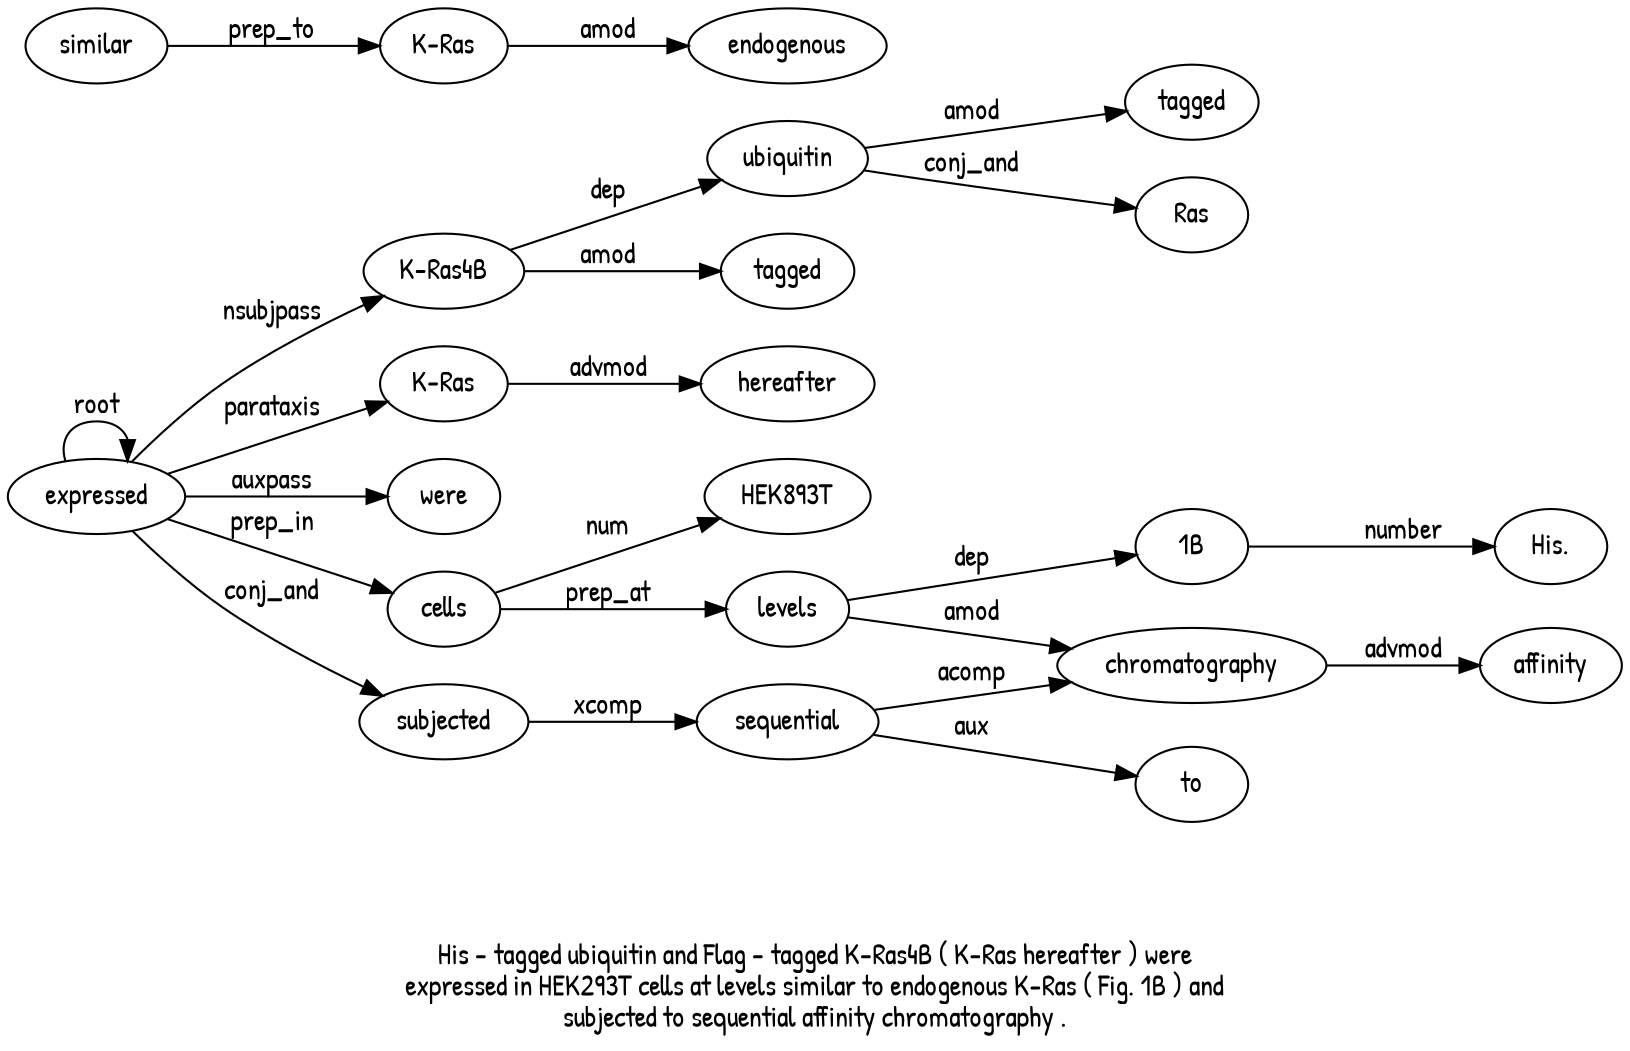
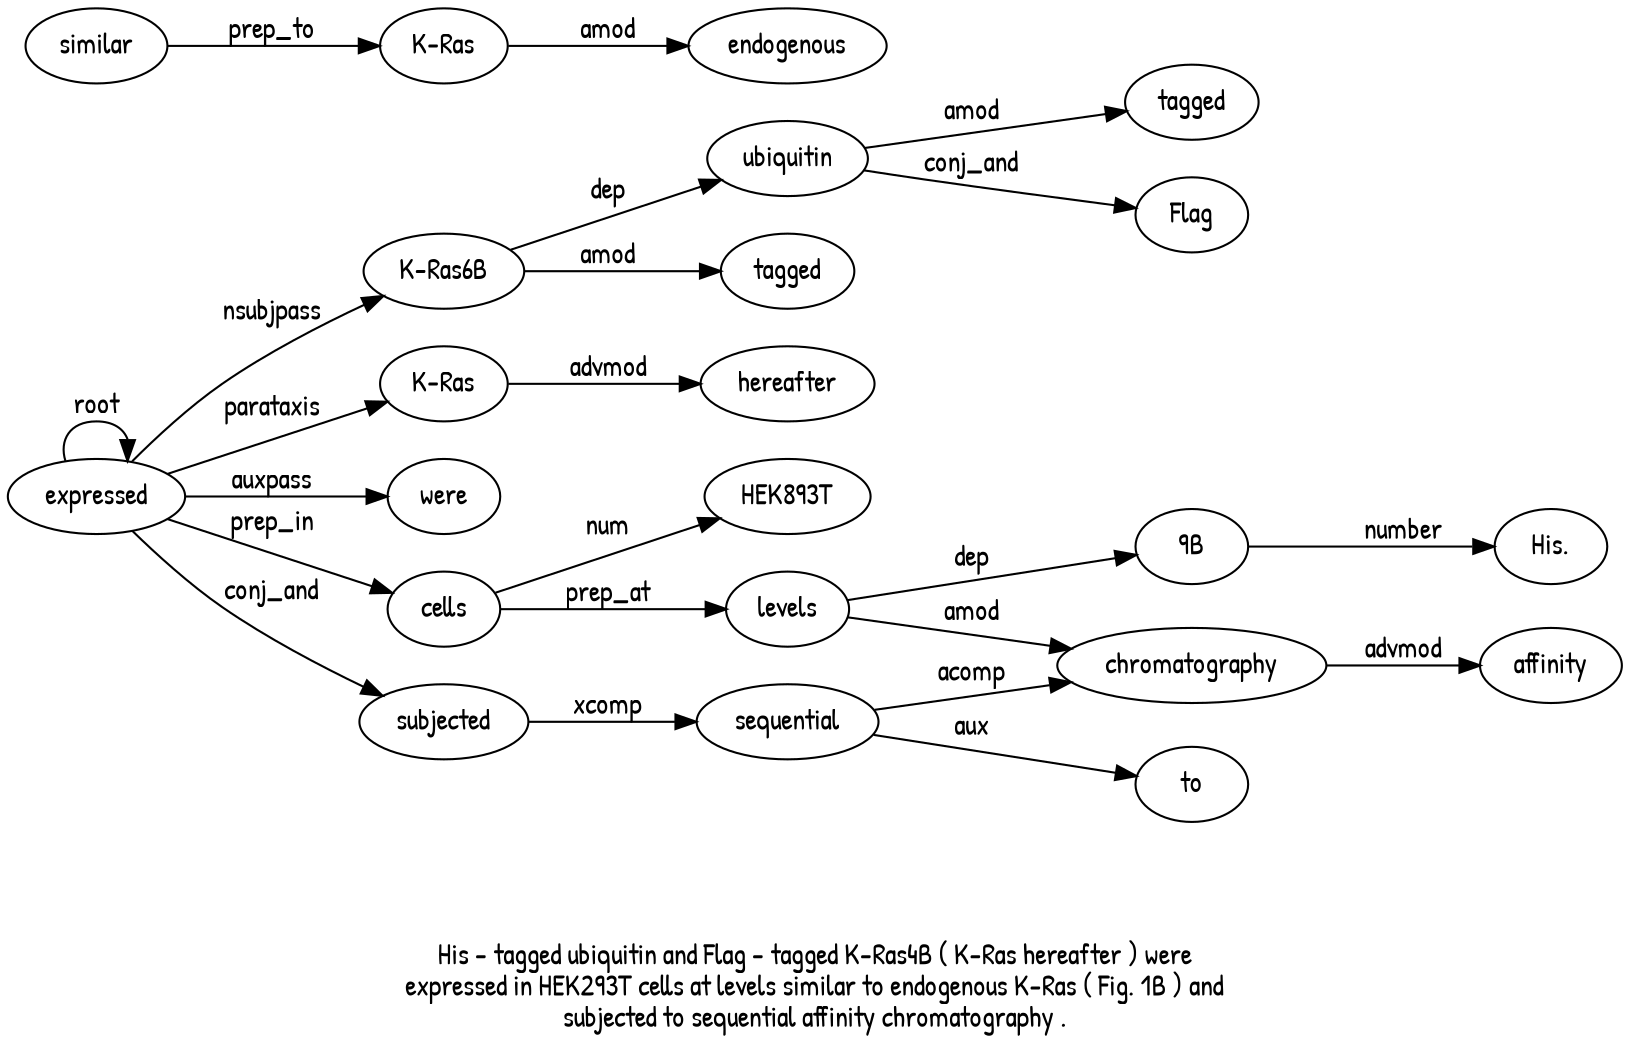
(1192, 215) -> (1192, 215)
(444, 271) -> (444, 271)
(1192, 547) -> (1192, 547)
